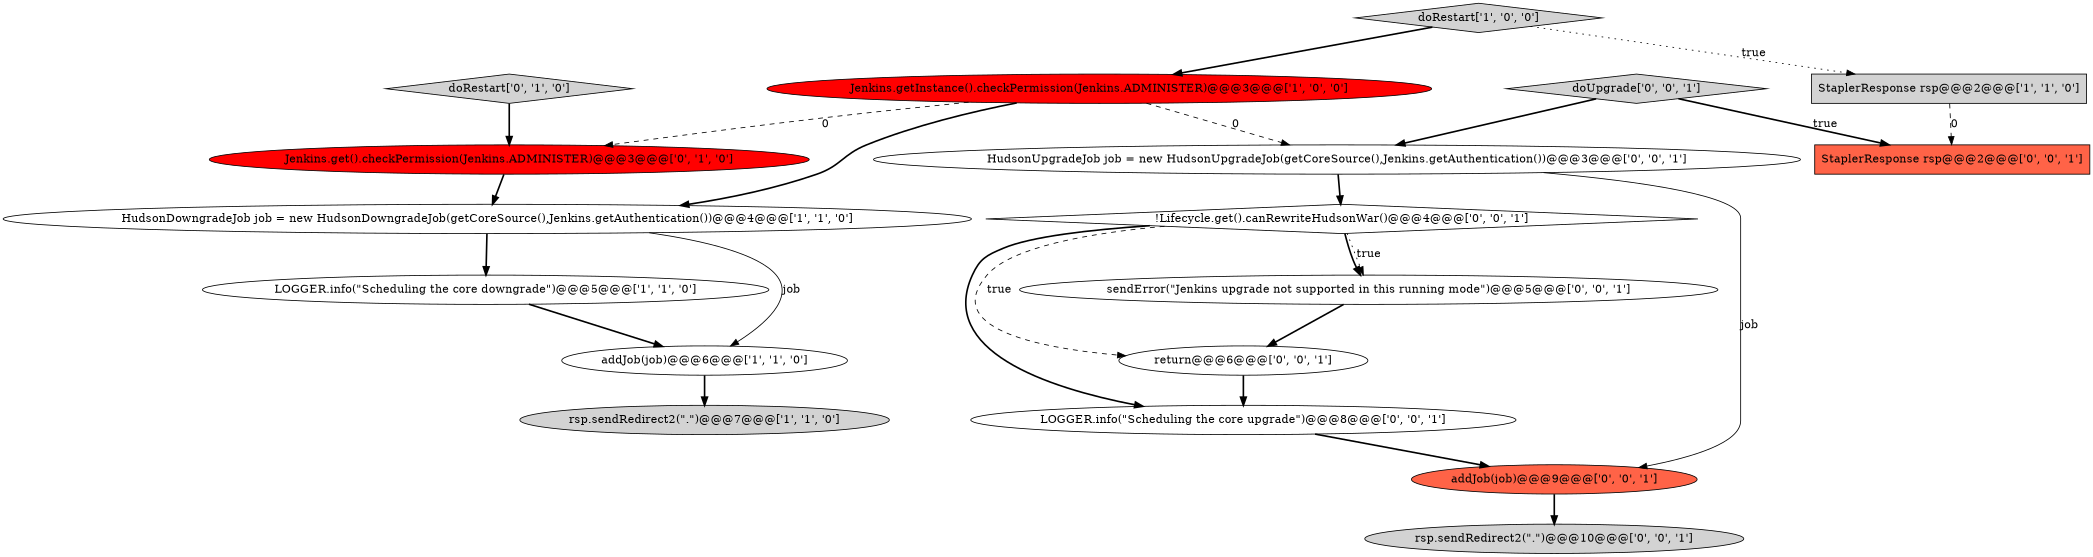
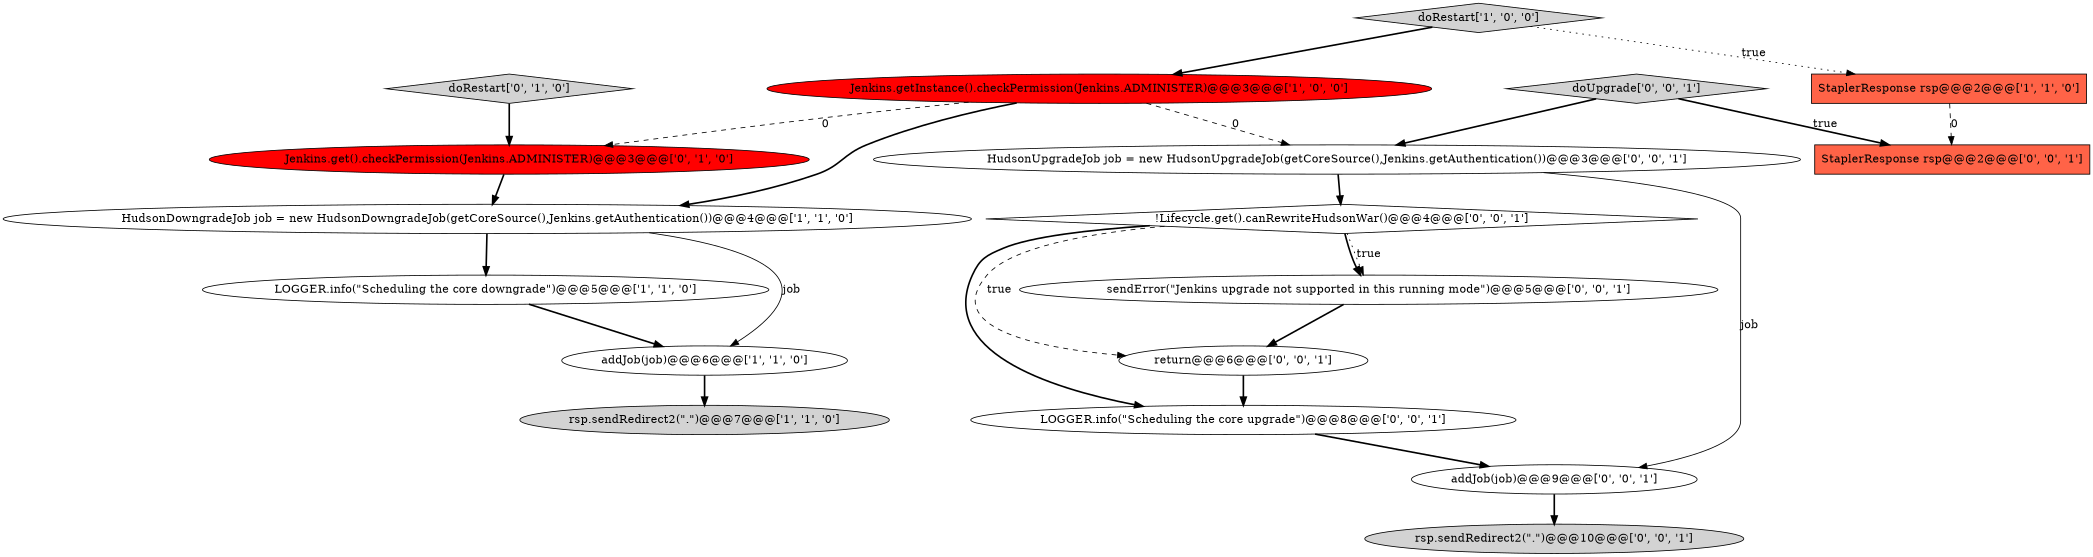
(1949, 89) -> (1949, 89)
(1554, 479) -> (1554, 479)
